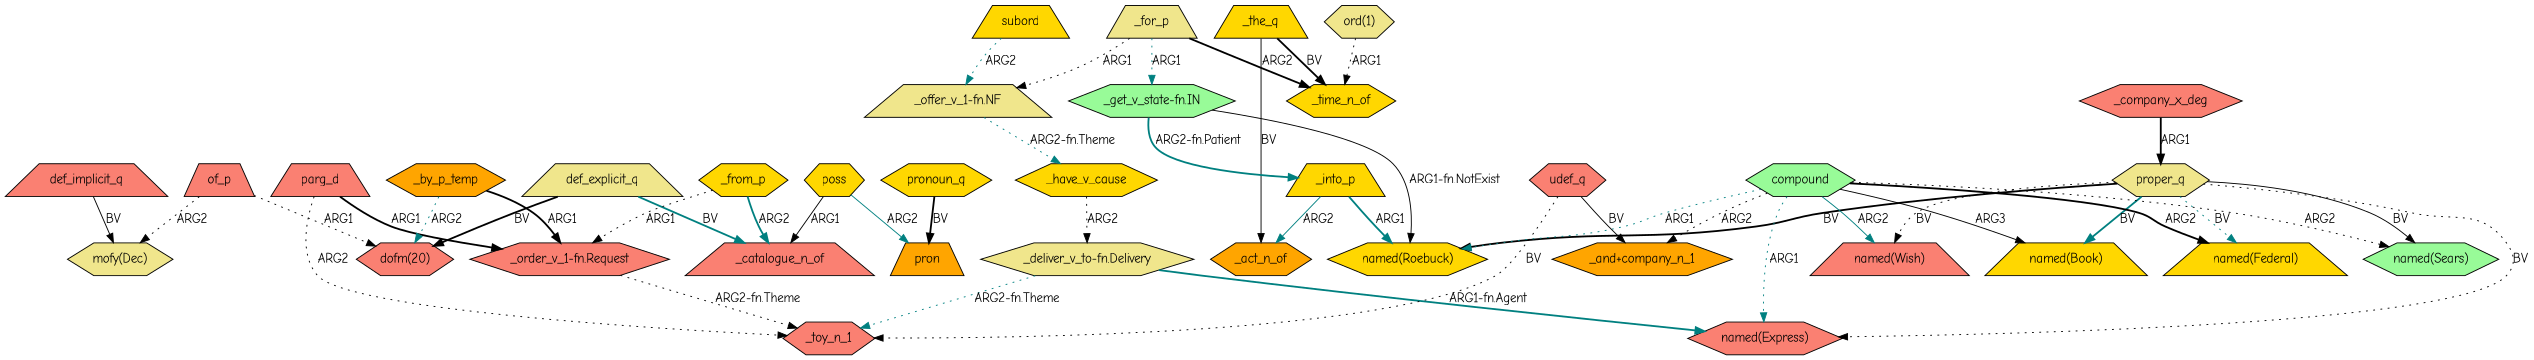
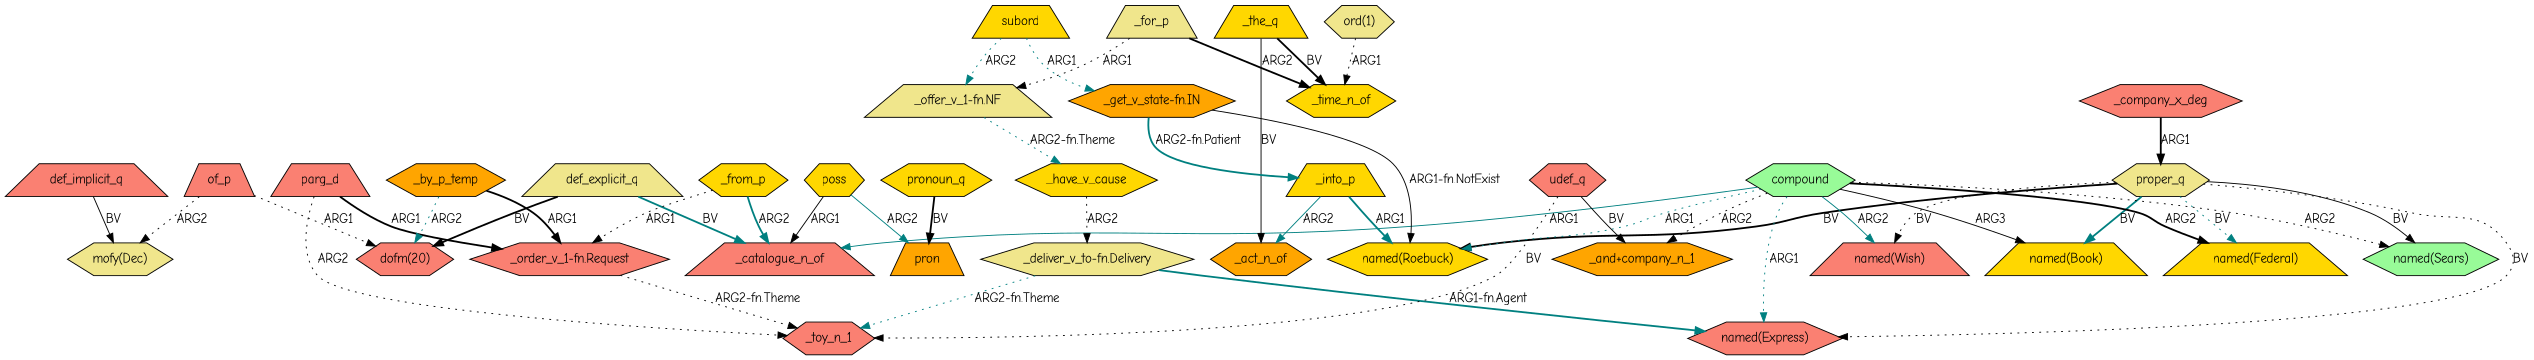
(1152, 57) -> (1050, 70)
(1152, 101) -> (1152, 101)
none -> (1305, 232)
